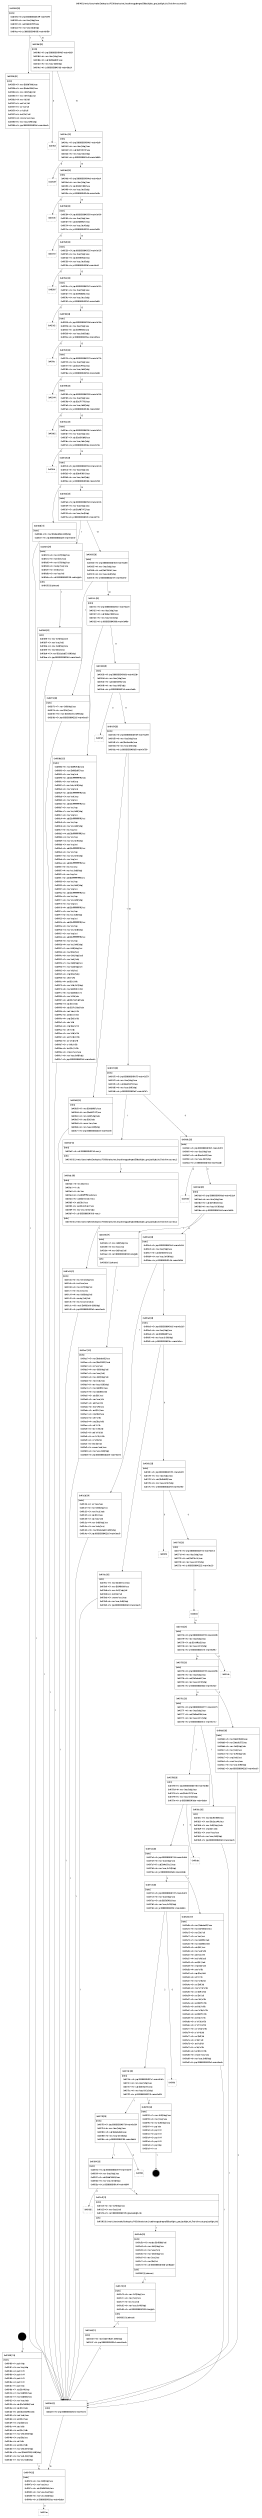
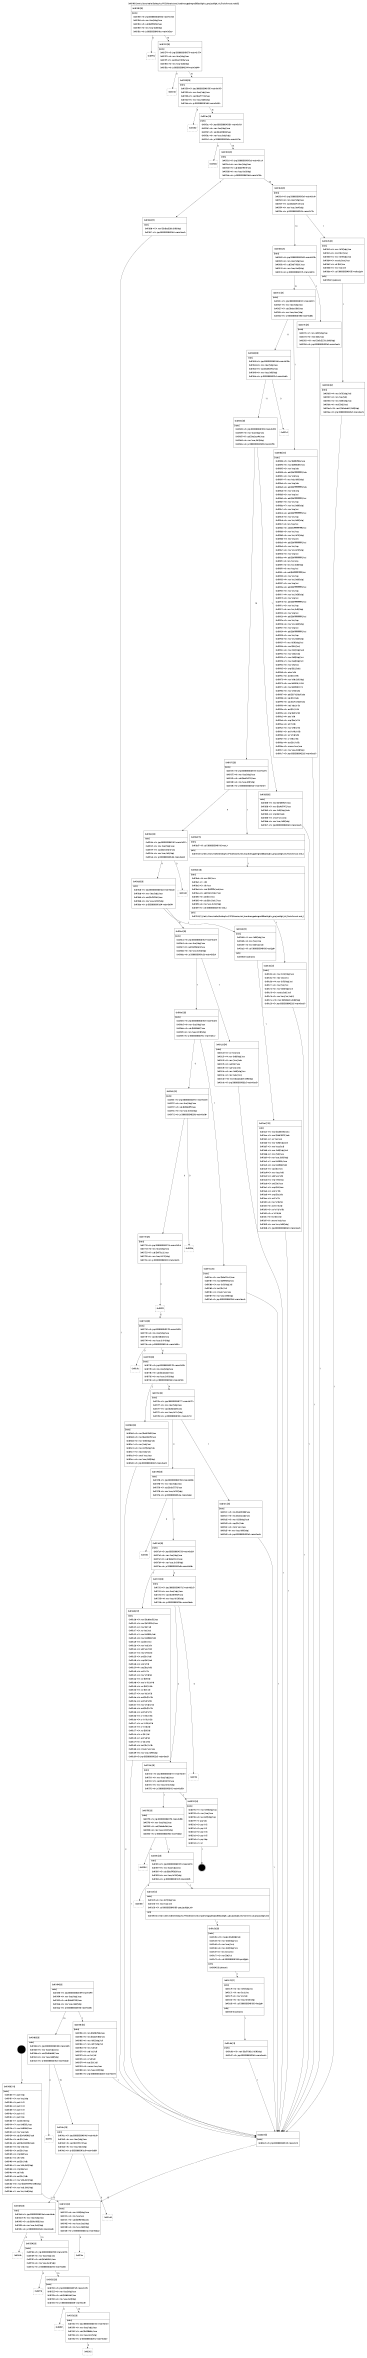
(81, 307) -> none
